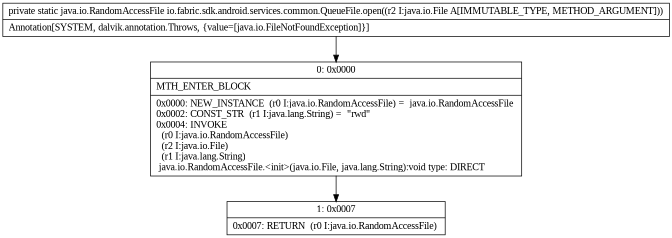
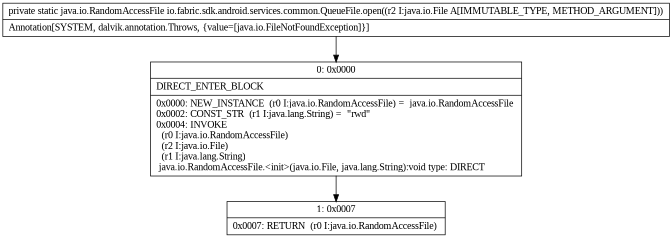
(204, 86) -> (210, 86)
